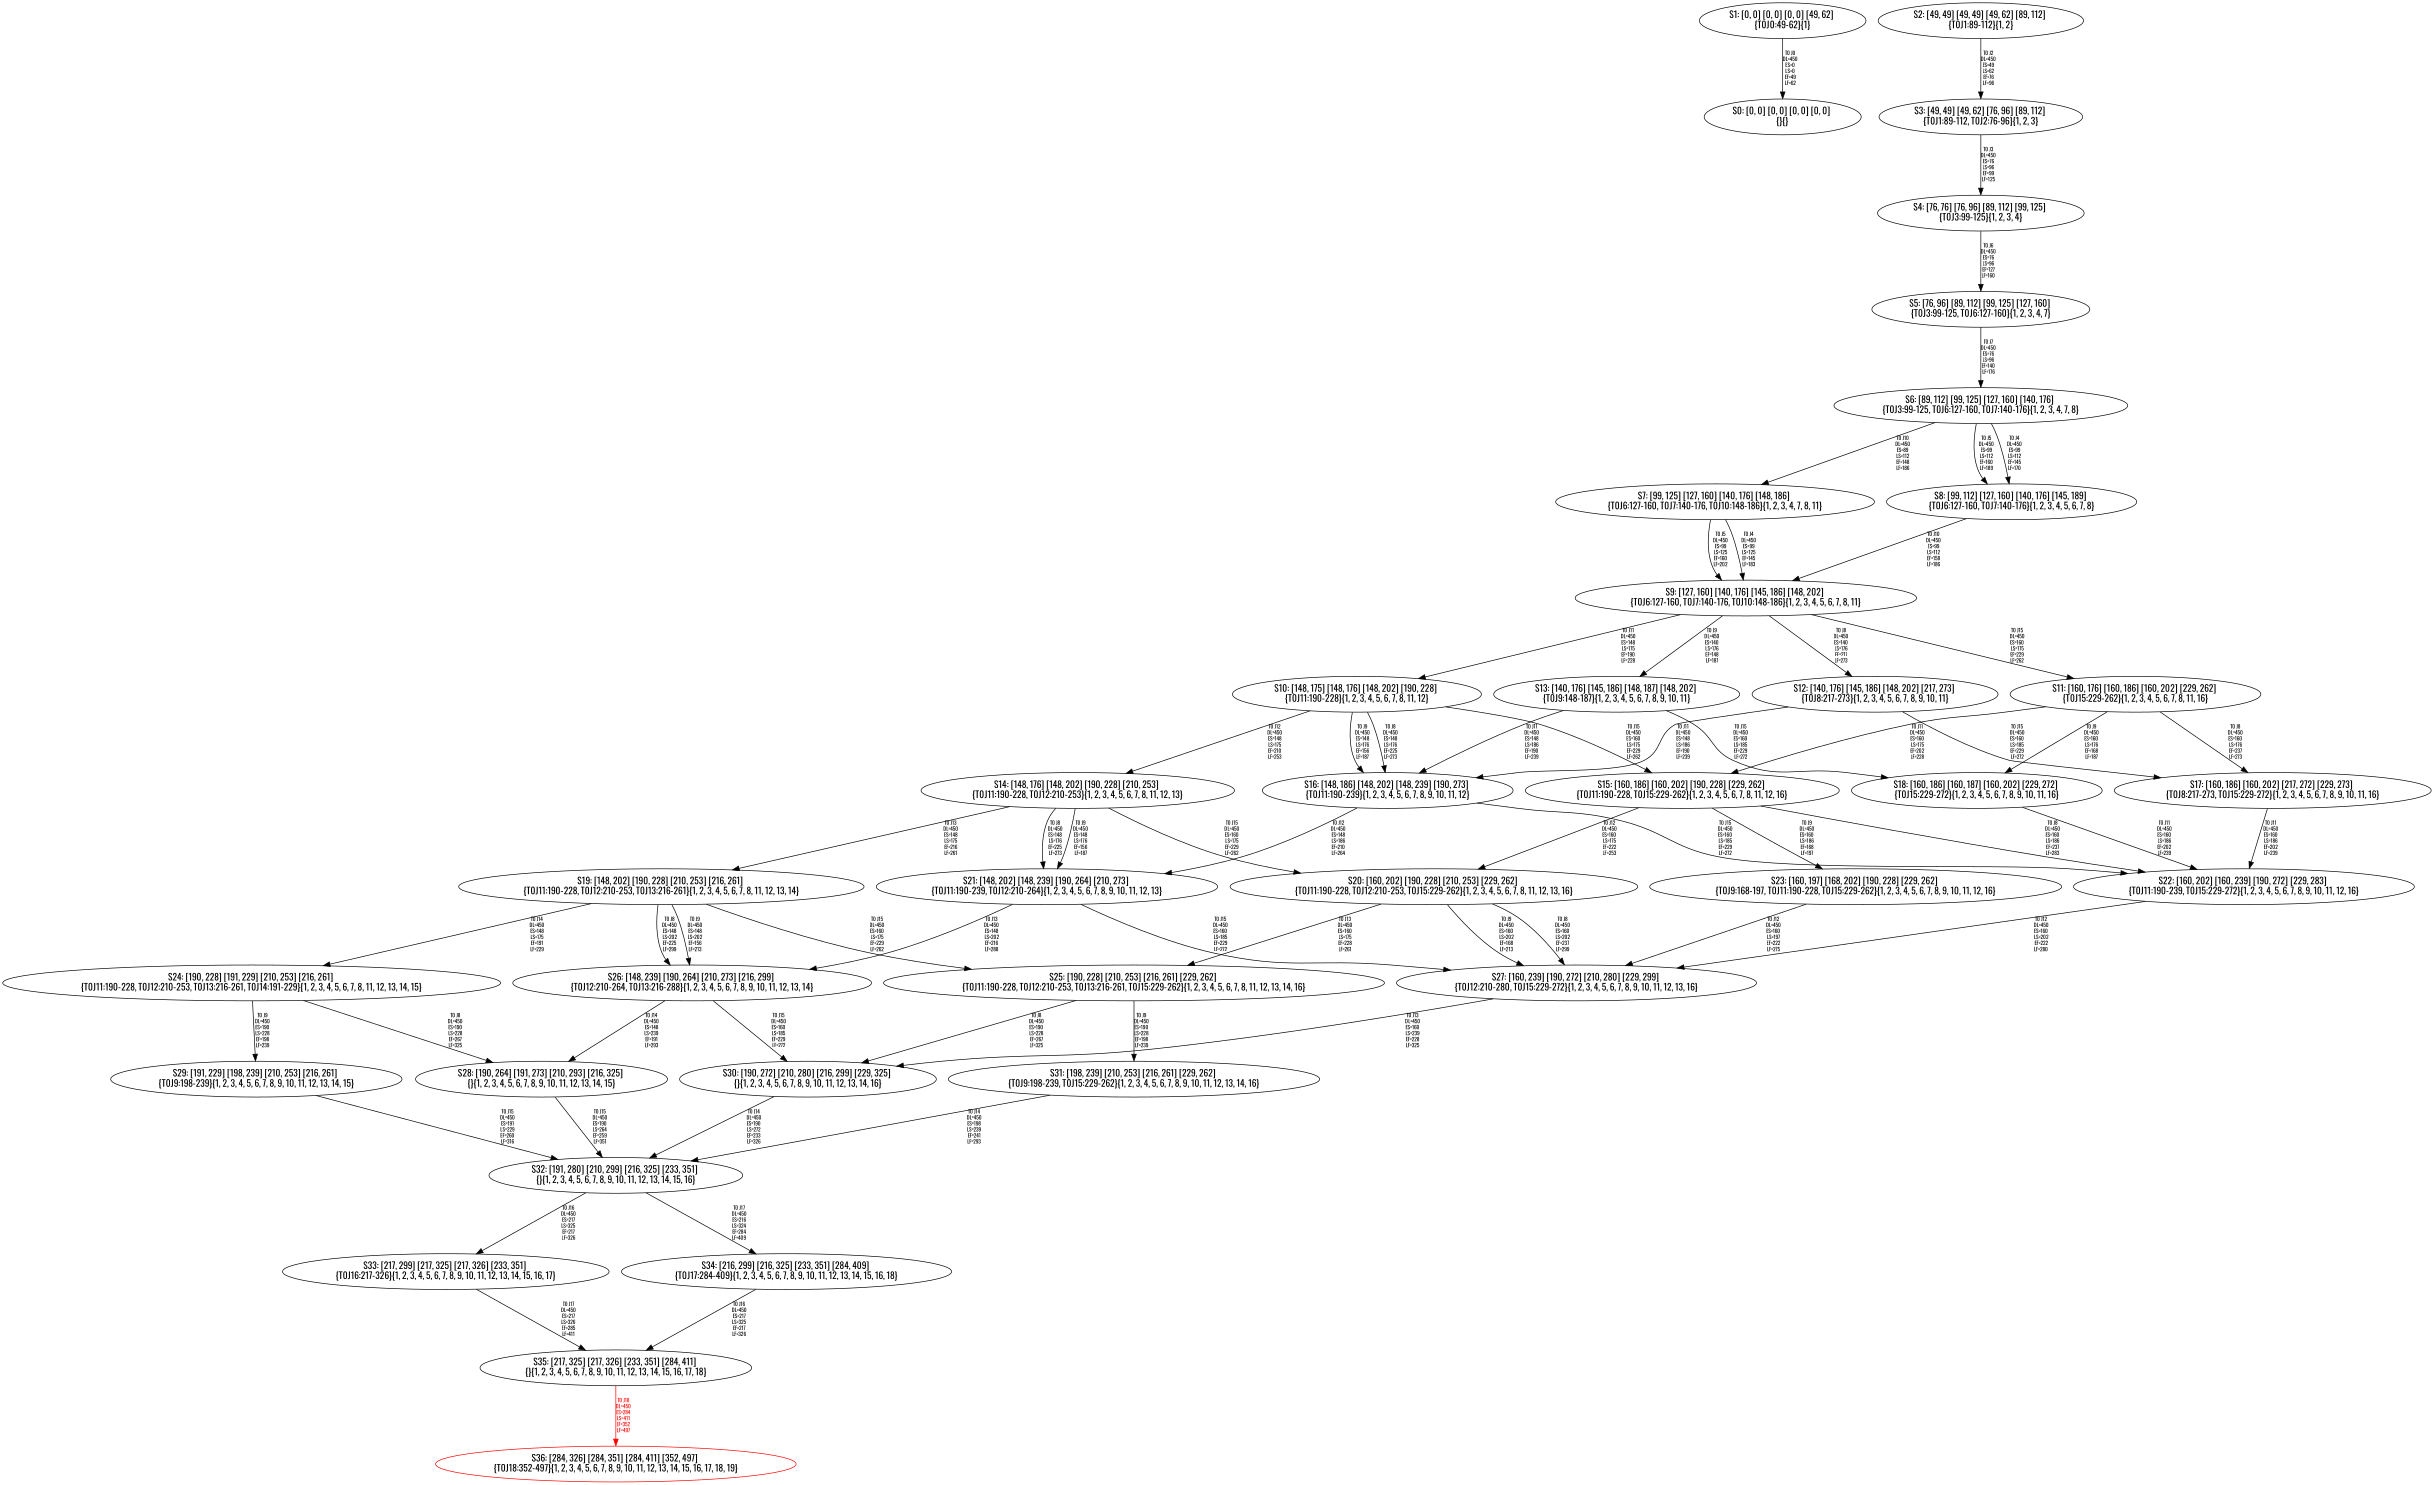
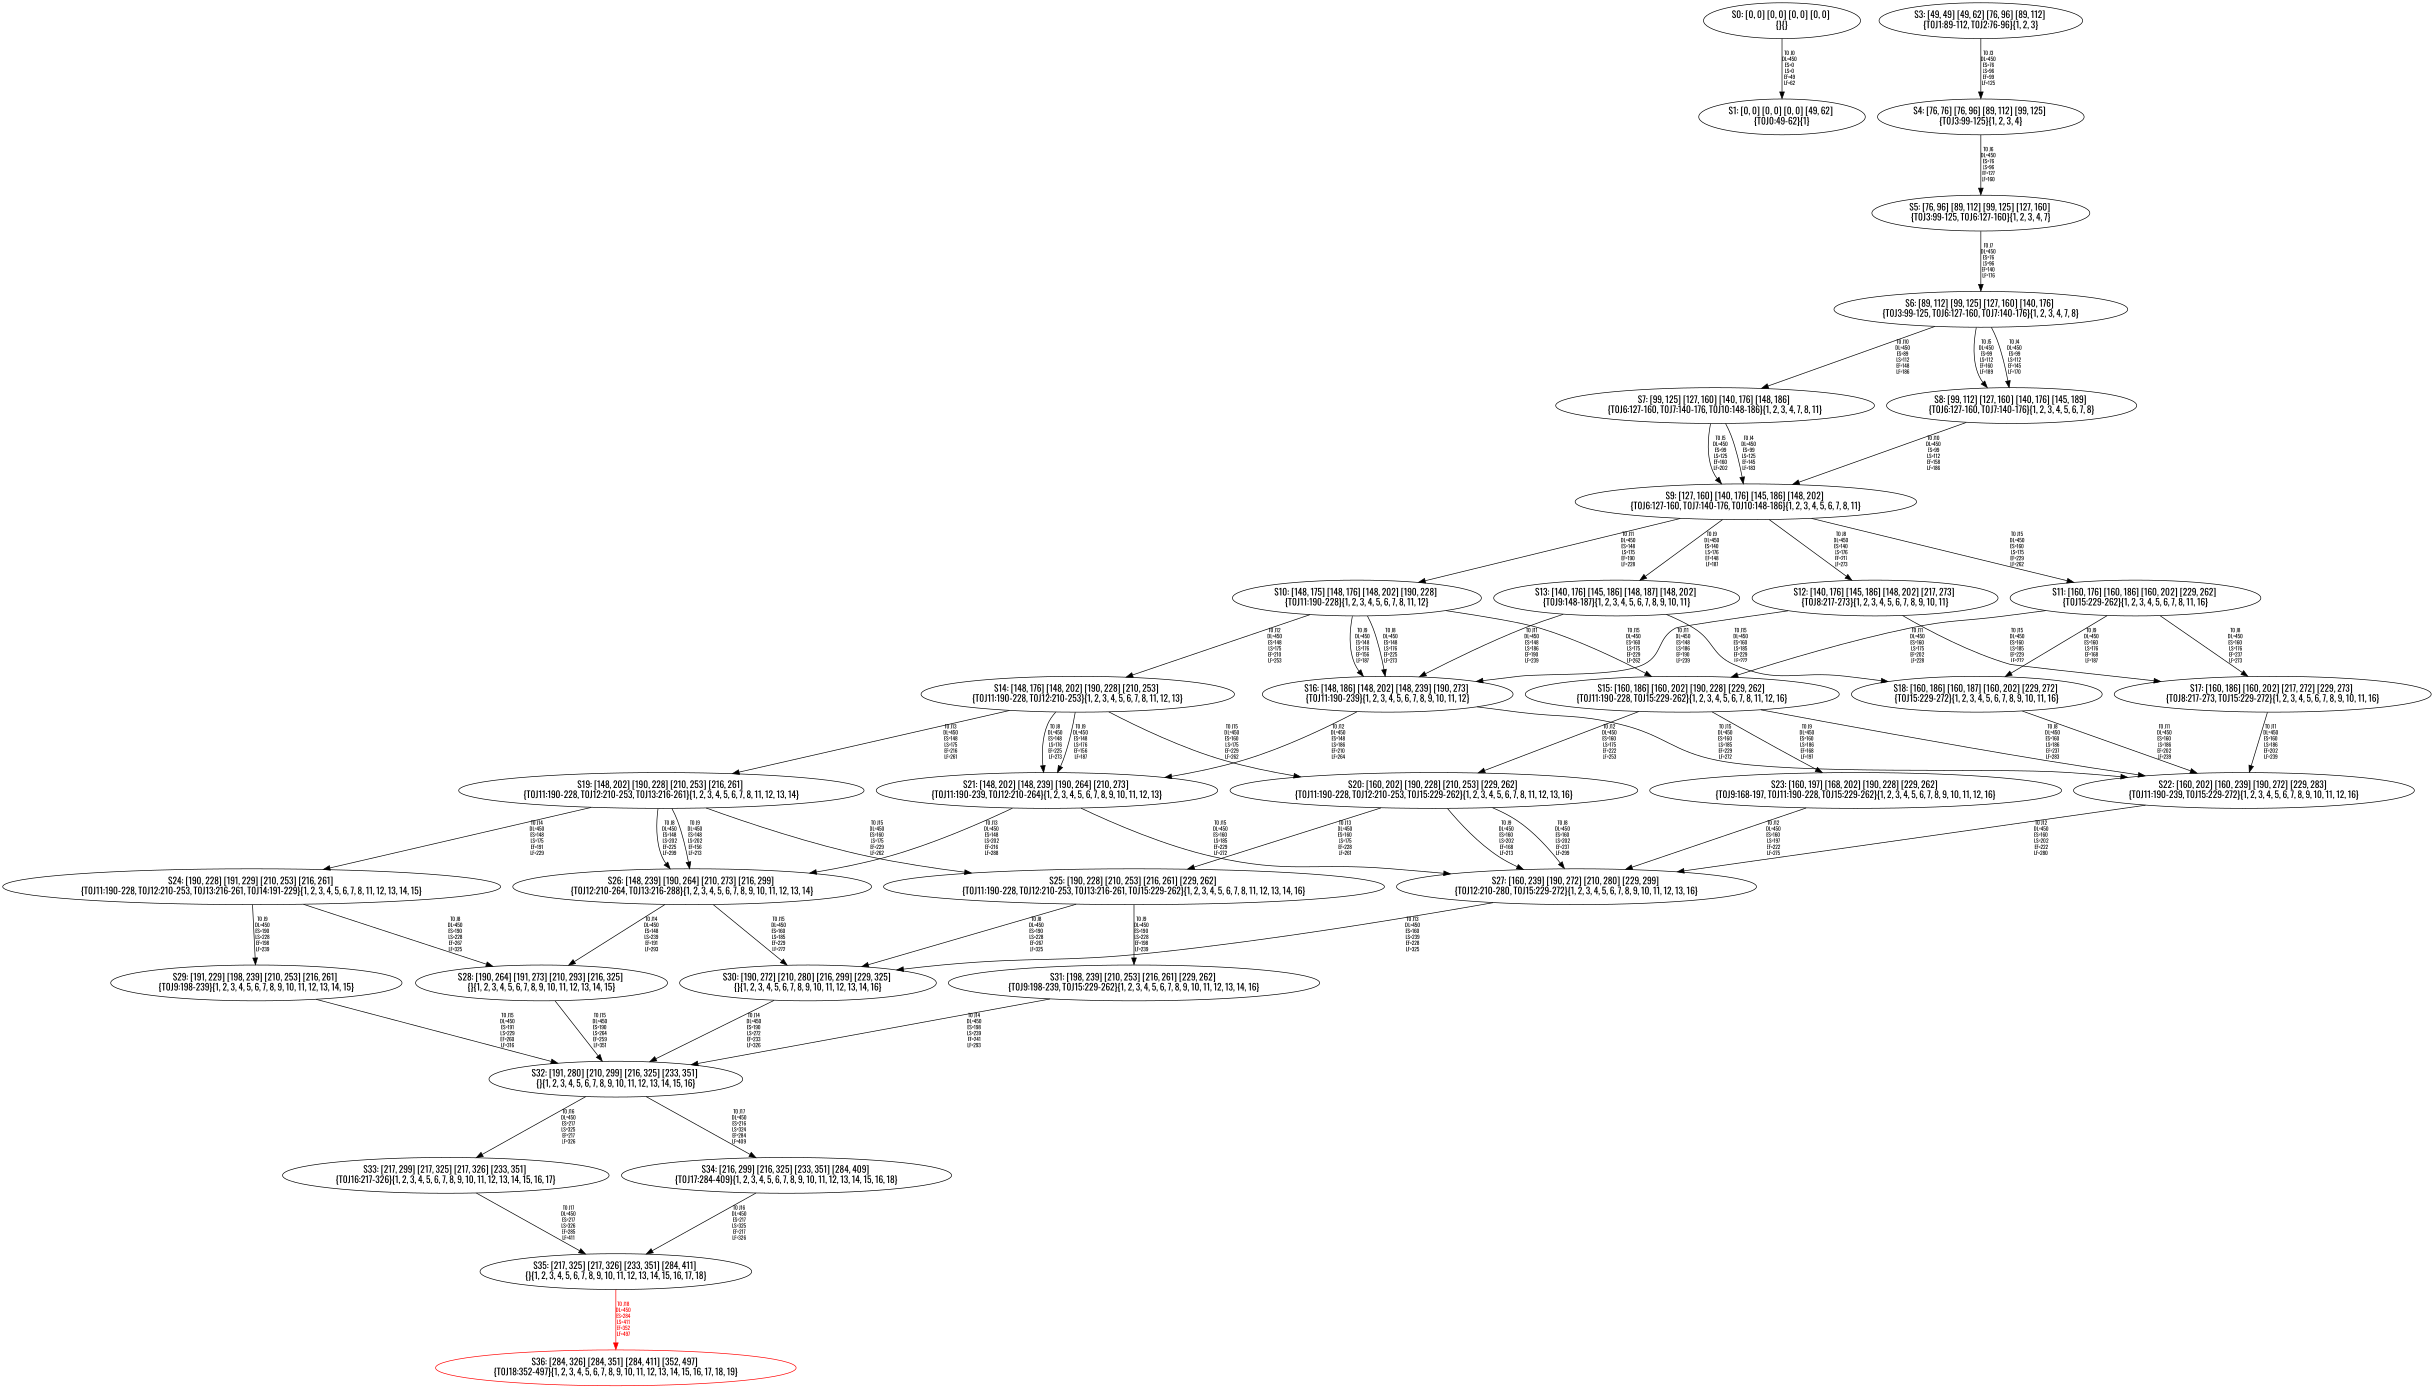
(1981, 21) -> none
(1783, 65) -> (1782, 65)
